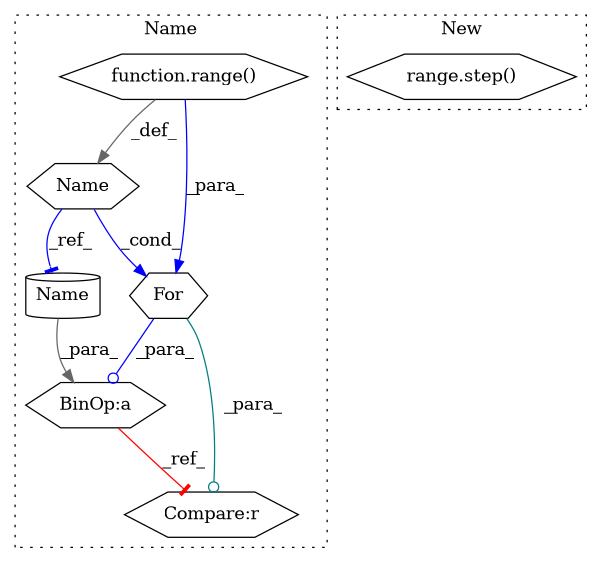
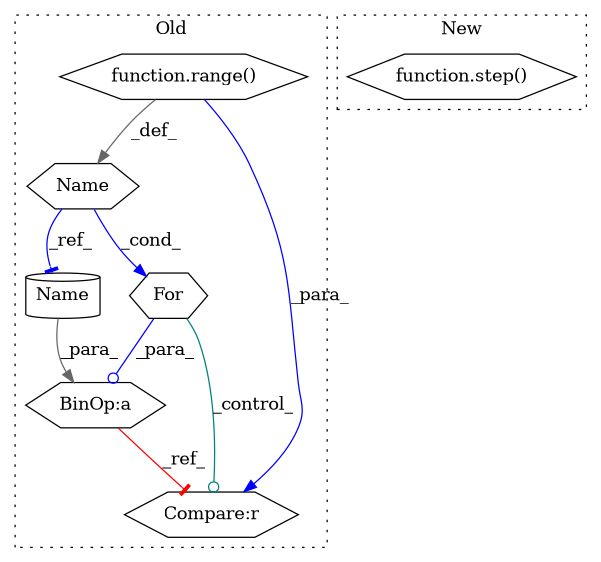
(171, 30) -> (171, 30)
(462, 77) -> (462, 77)
(187, 180) -> (288, 290)
(253, 405) -> (253, 405)
